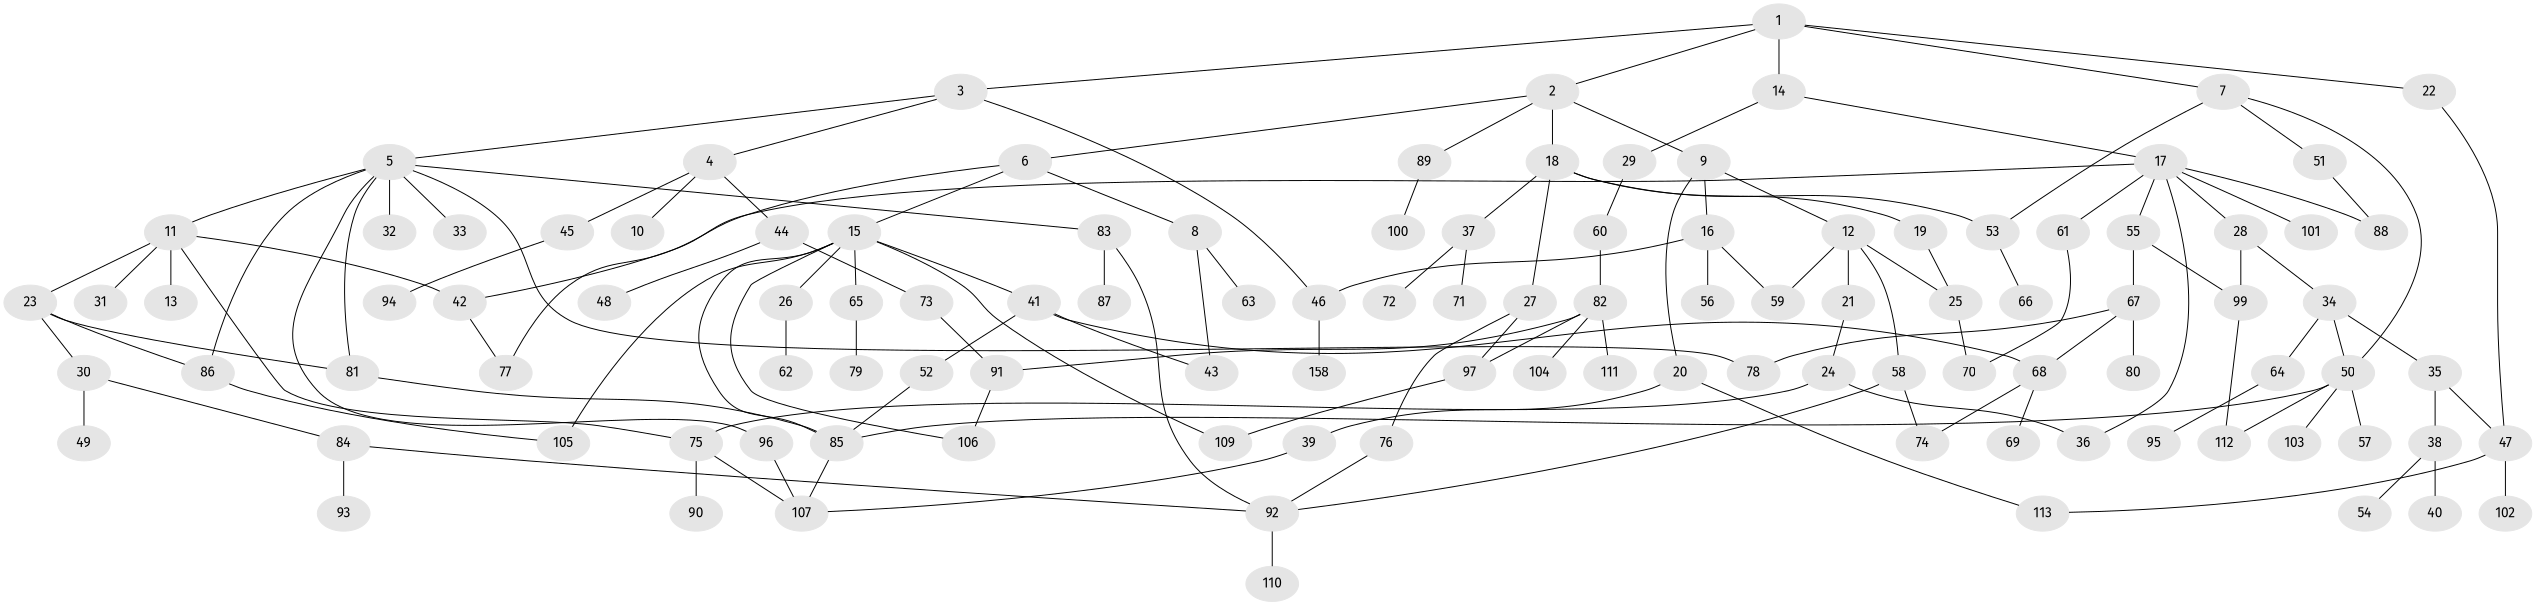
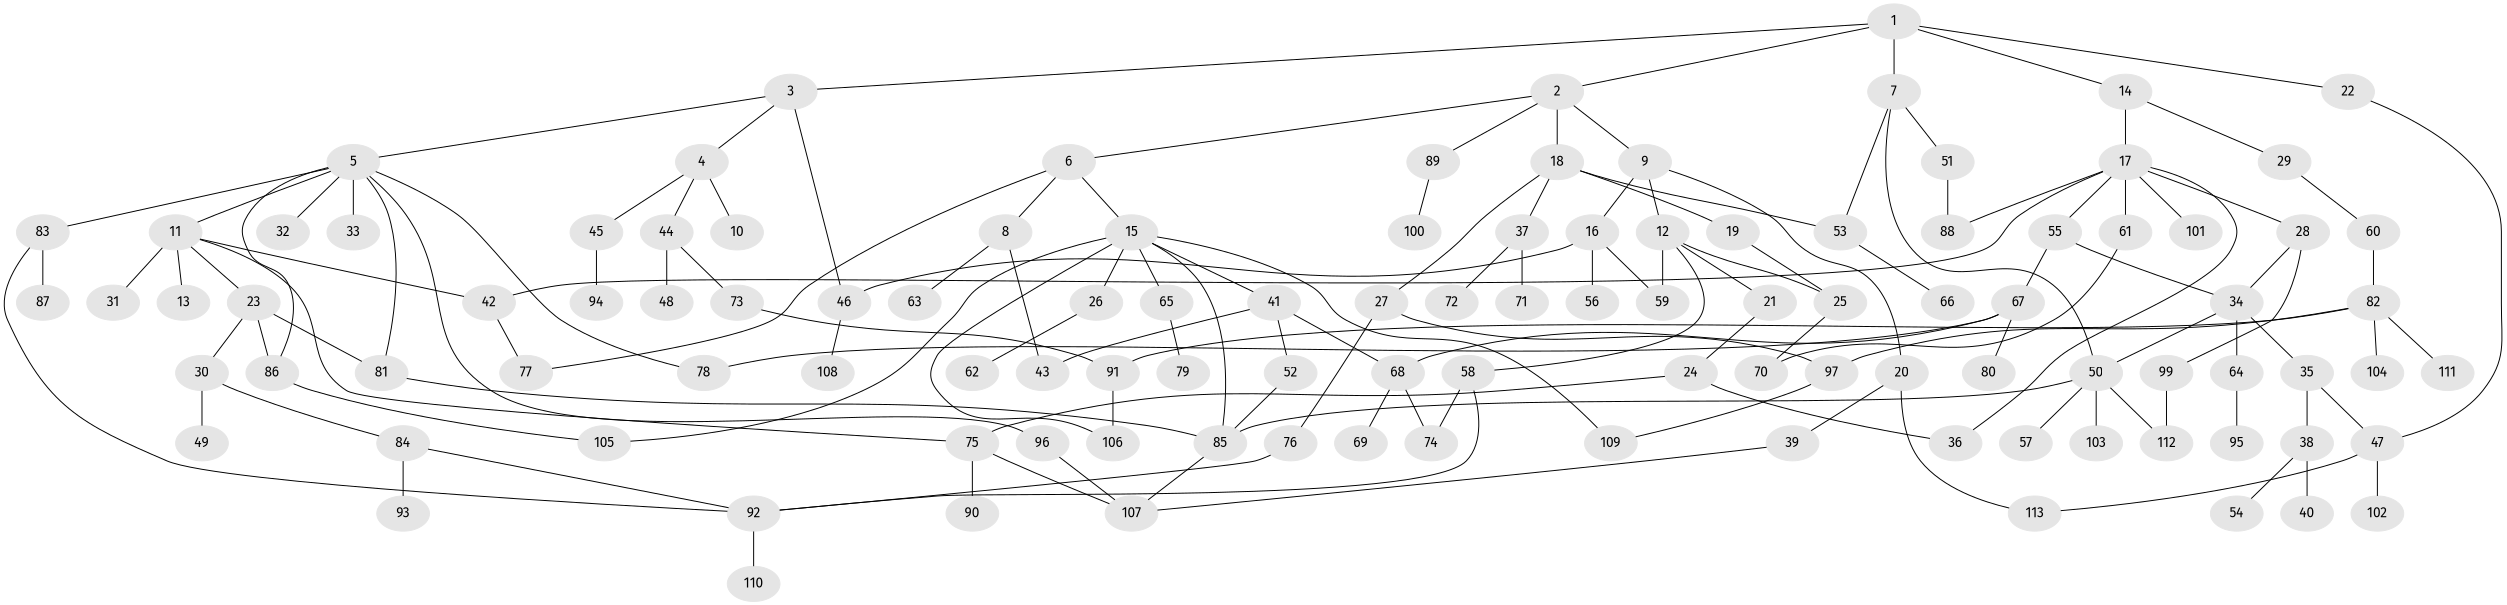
(2194, 272) -> (2144, 271)
(1319, 373) -> (828, 373)
